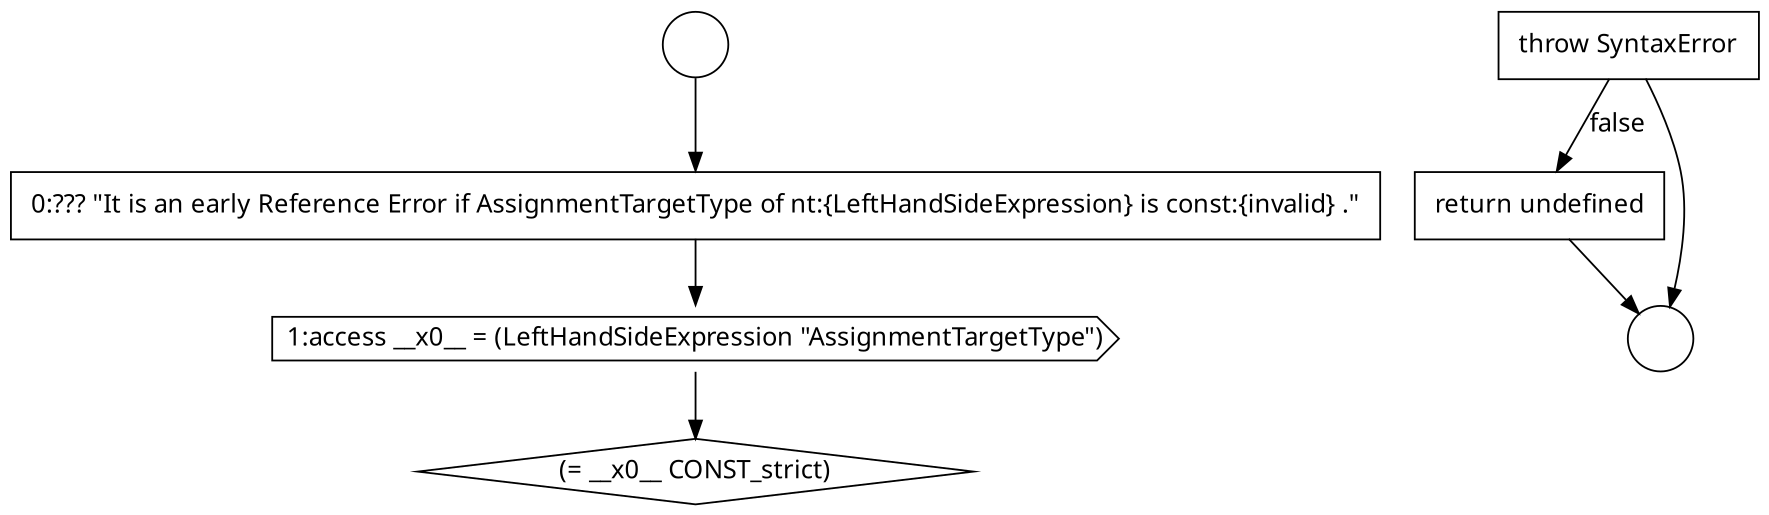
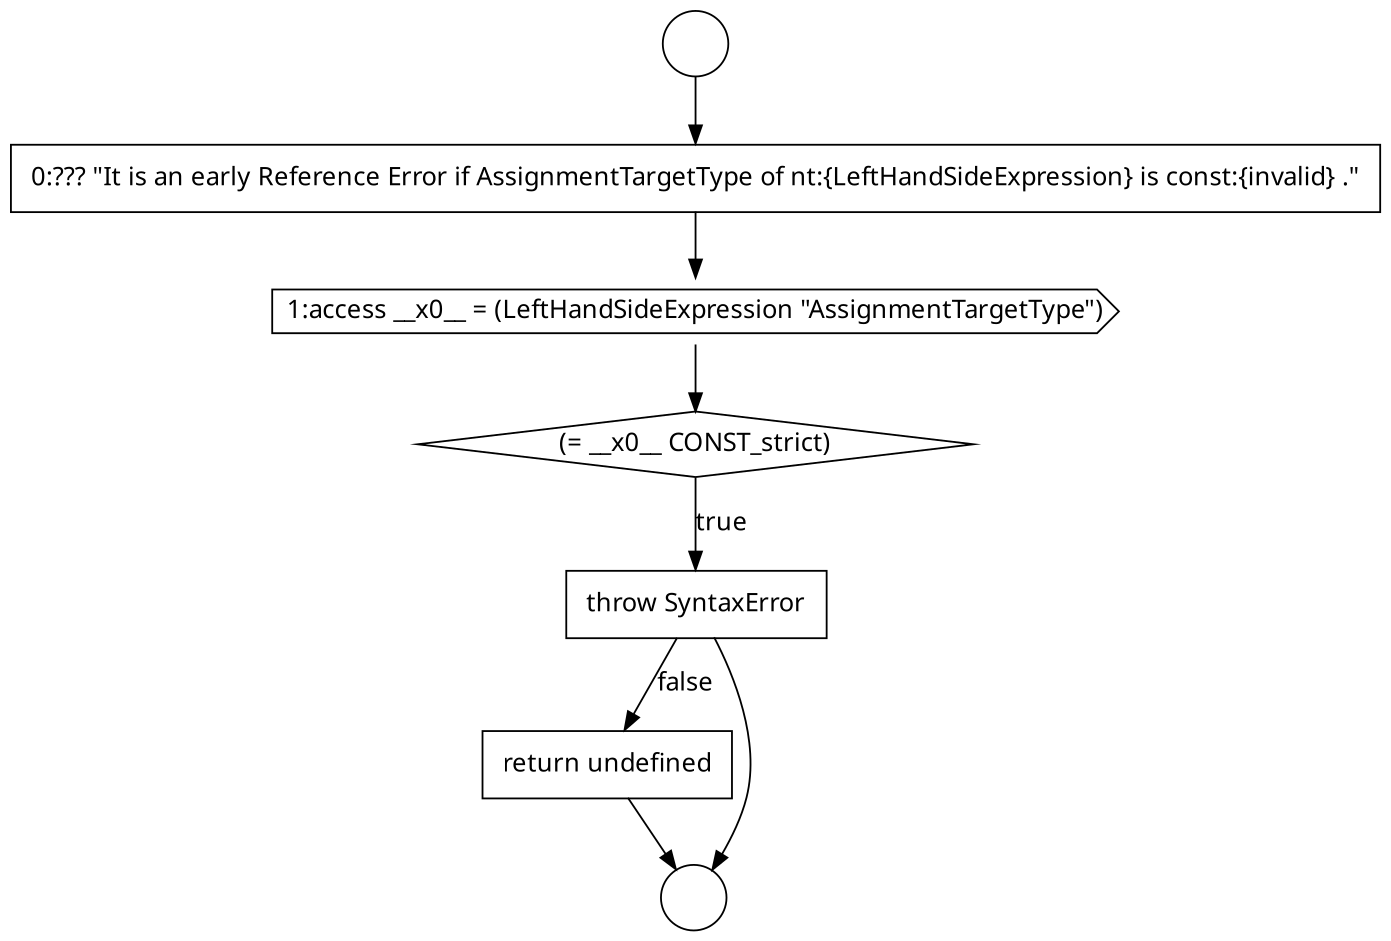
none -> (696, 515)
